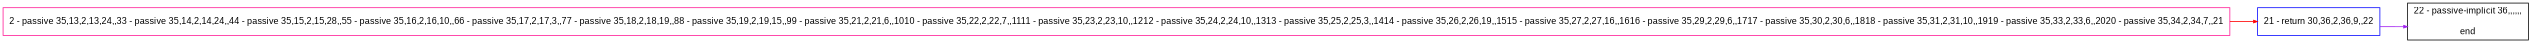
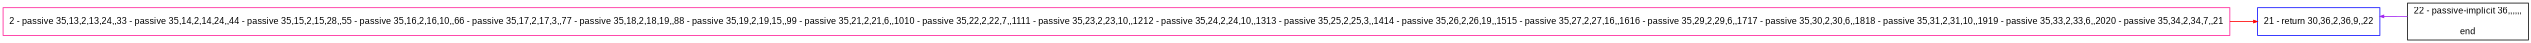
(2392, 27) -> (2396, 16)
